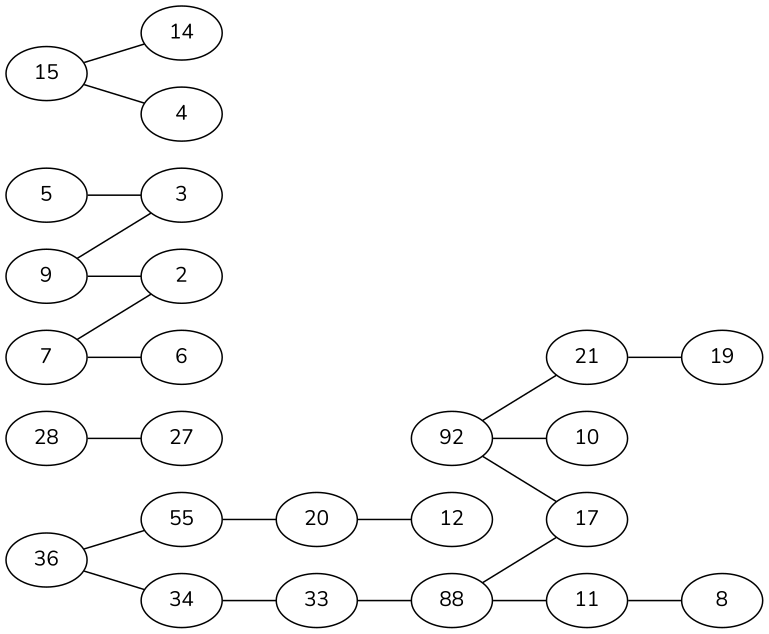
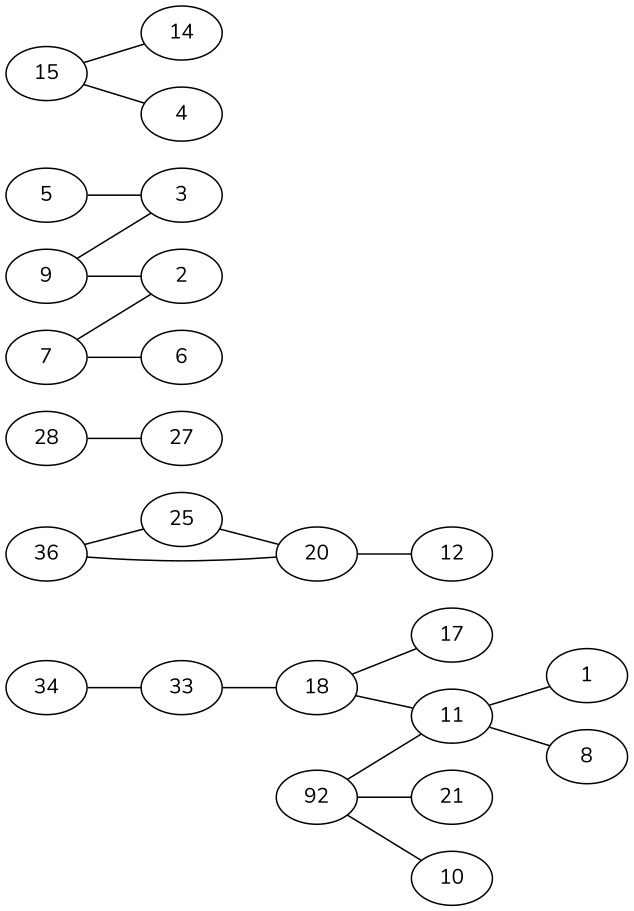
(722, 357) -> none
(520, 479) -> (384, 757)
(182, 519) -> (182, 519)
(114, 580) -> (182, 561)
(452, 601) -> (317, 688)
none -> (587, 676)
